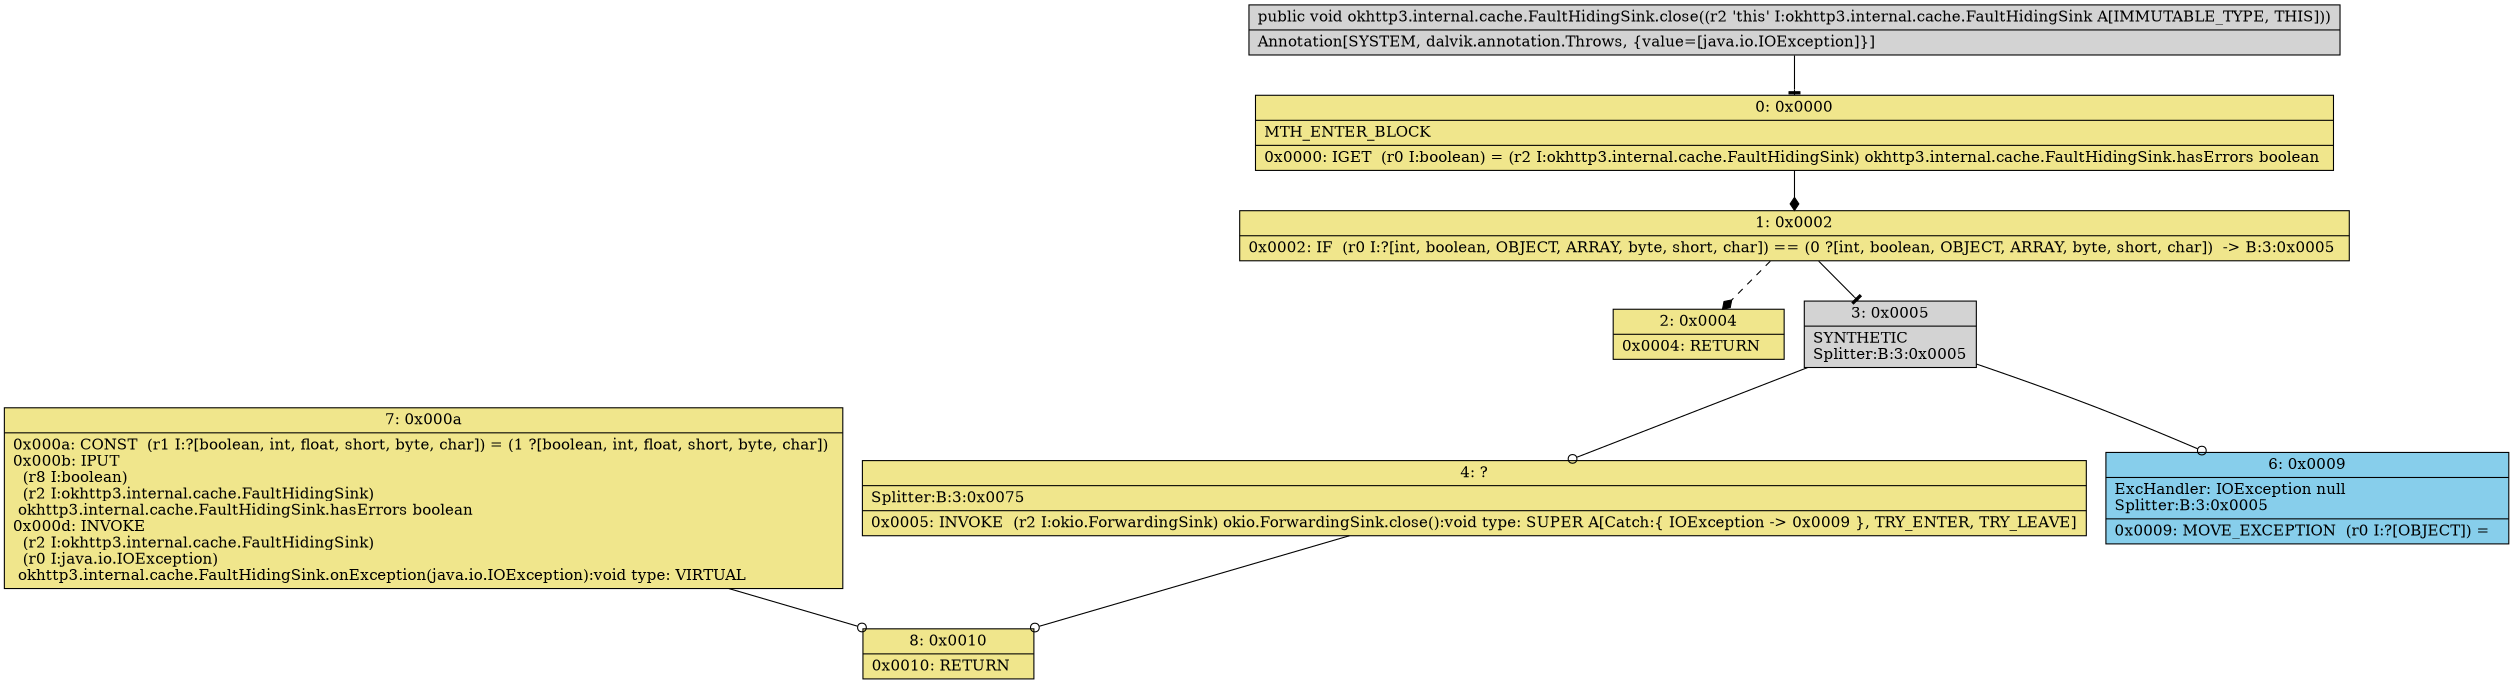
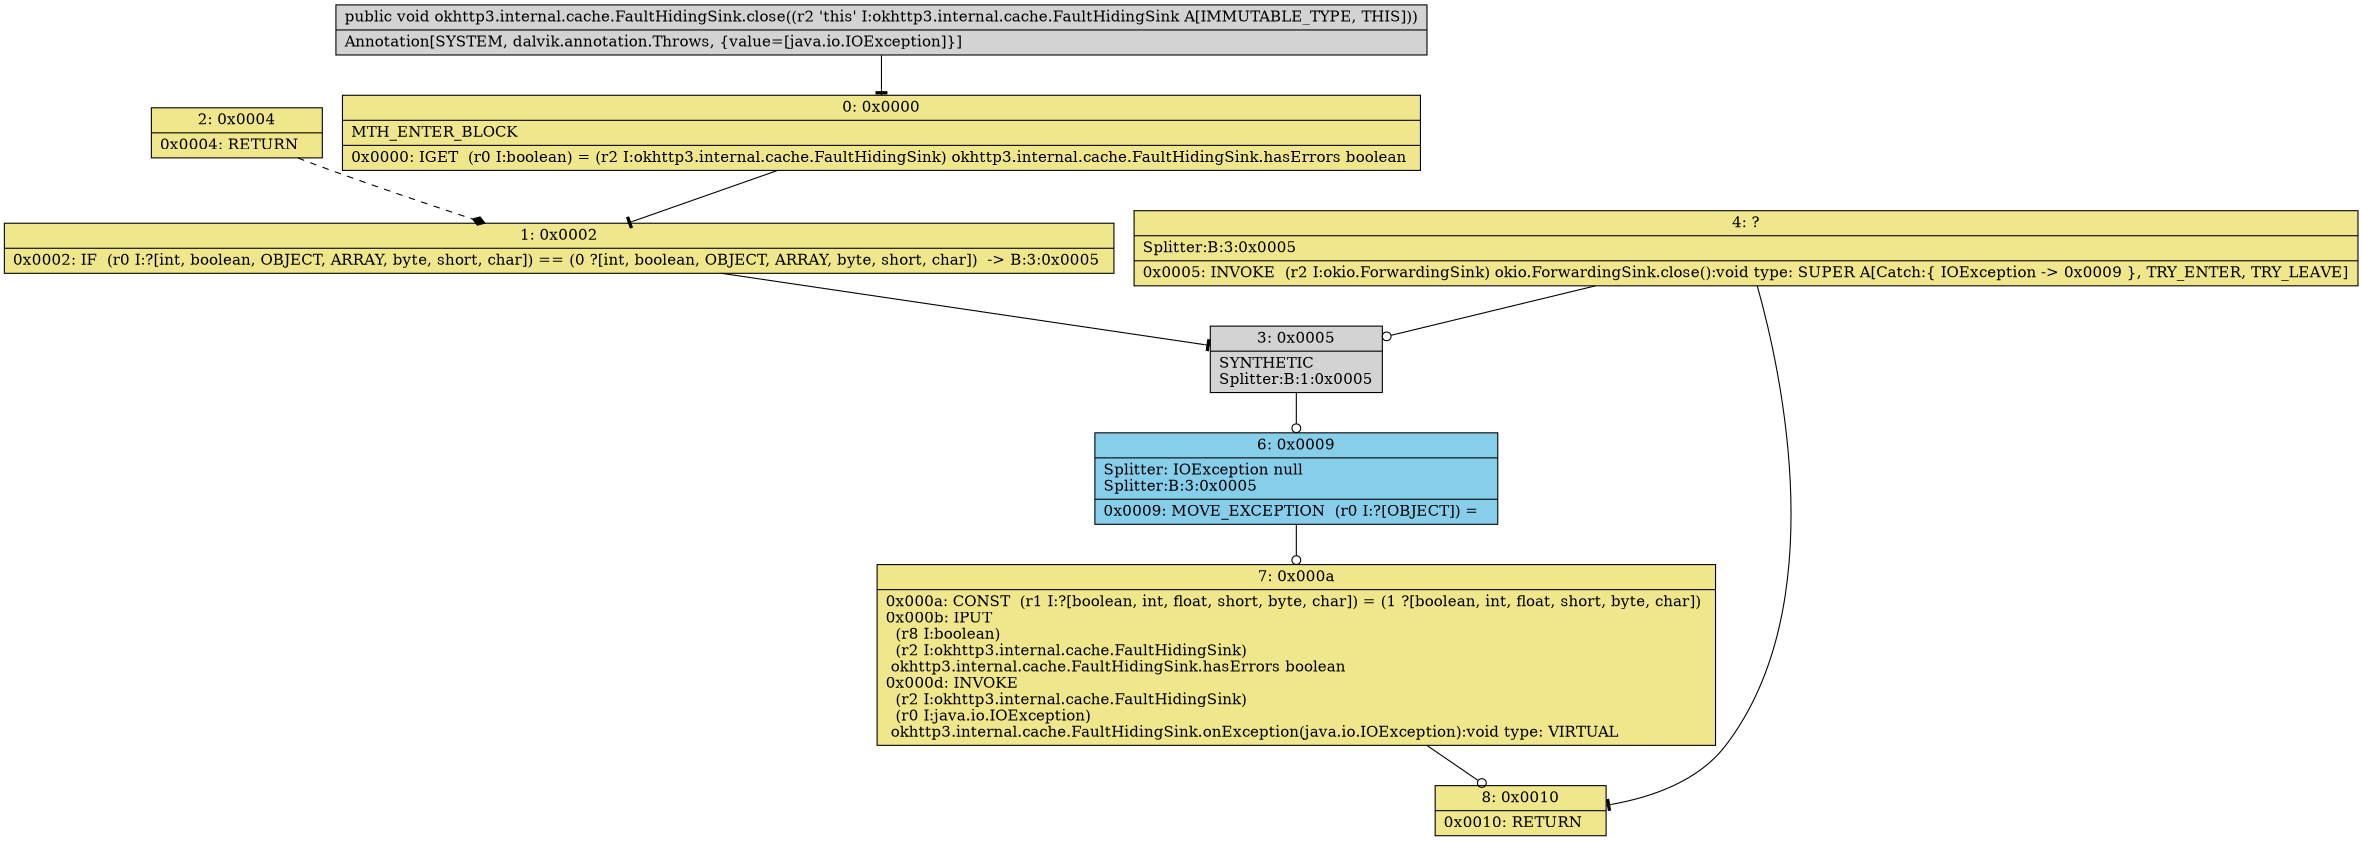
(1794, 184) -> (705, 196)
(1751, 281) -> (385, 189)
(1890, 354) -> (1296, 379)
(1692, 412) -> (1493, 311)
(2231, 489) -> (1204, 470)
(948, 498) -> (1220, 248)
none -> (1296, 540)
(1194, 581) -> (1785, 586)
